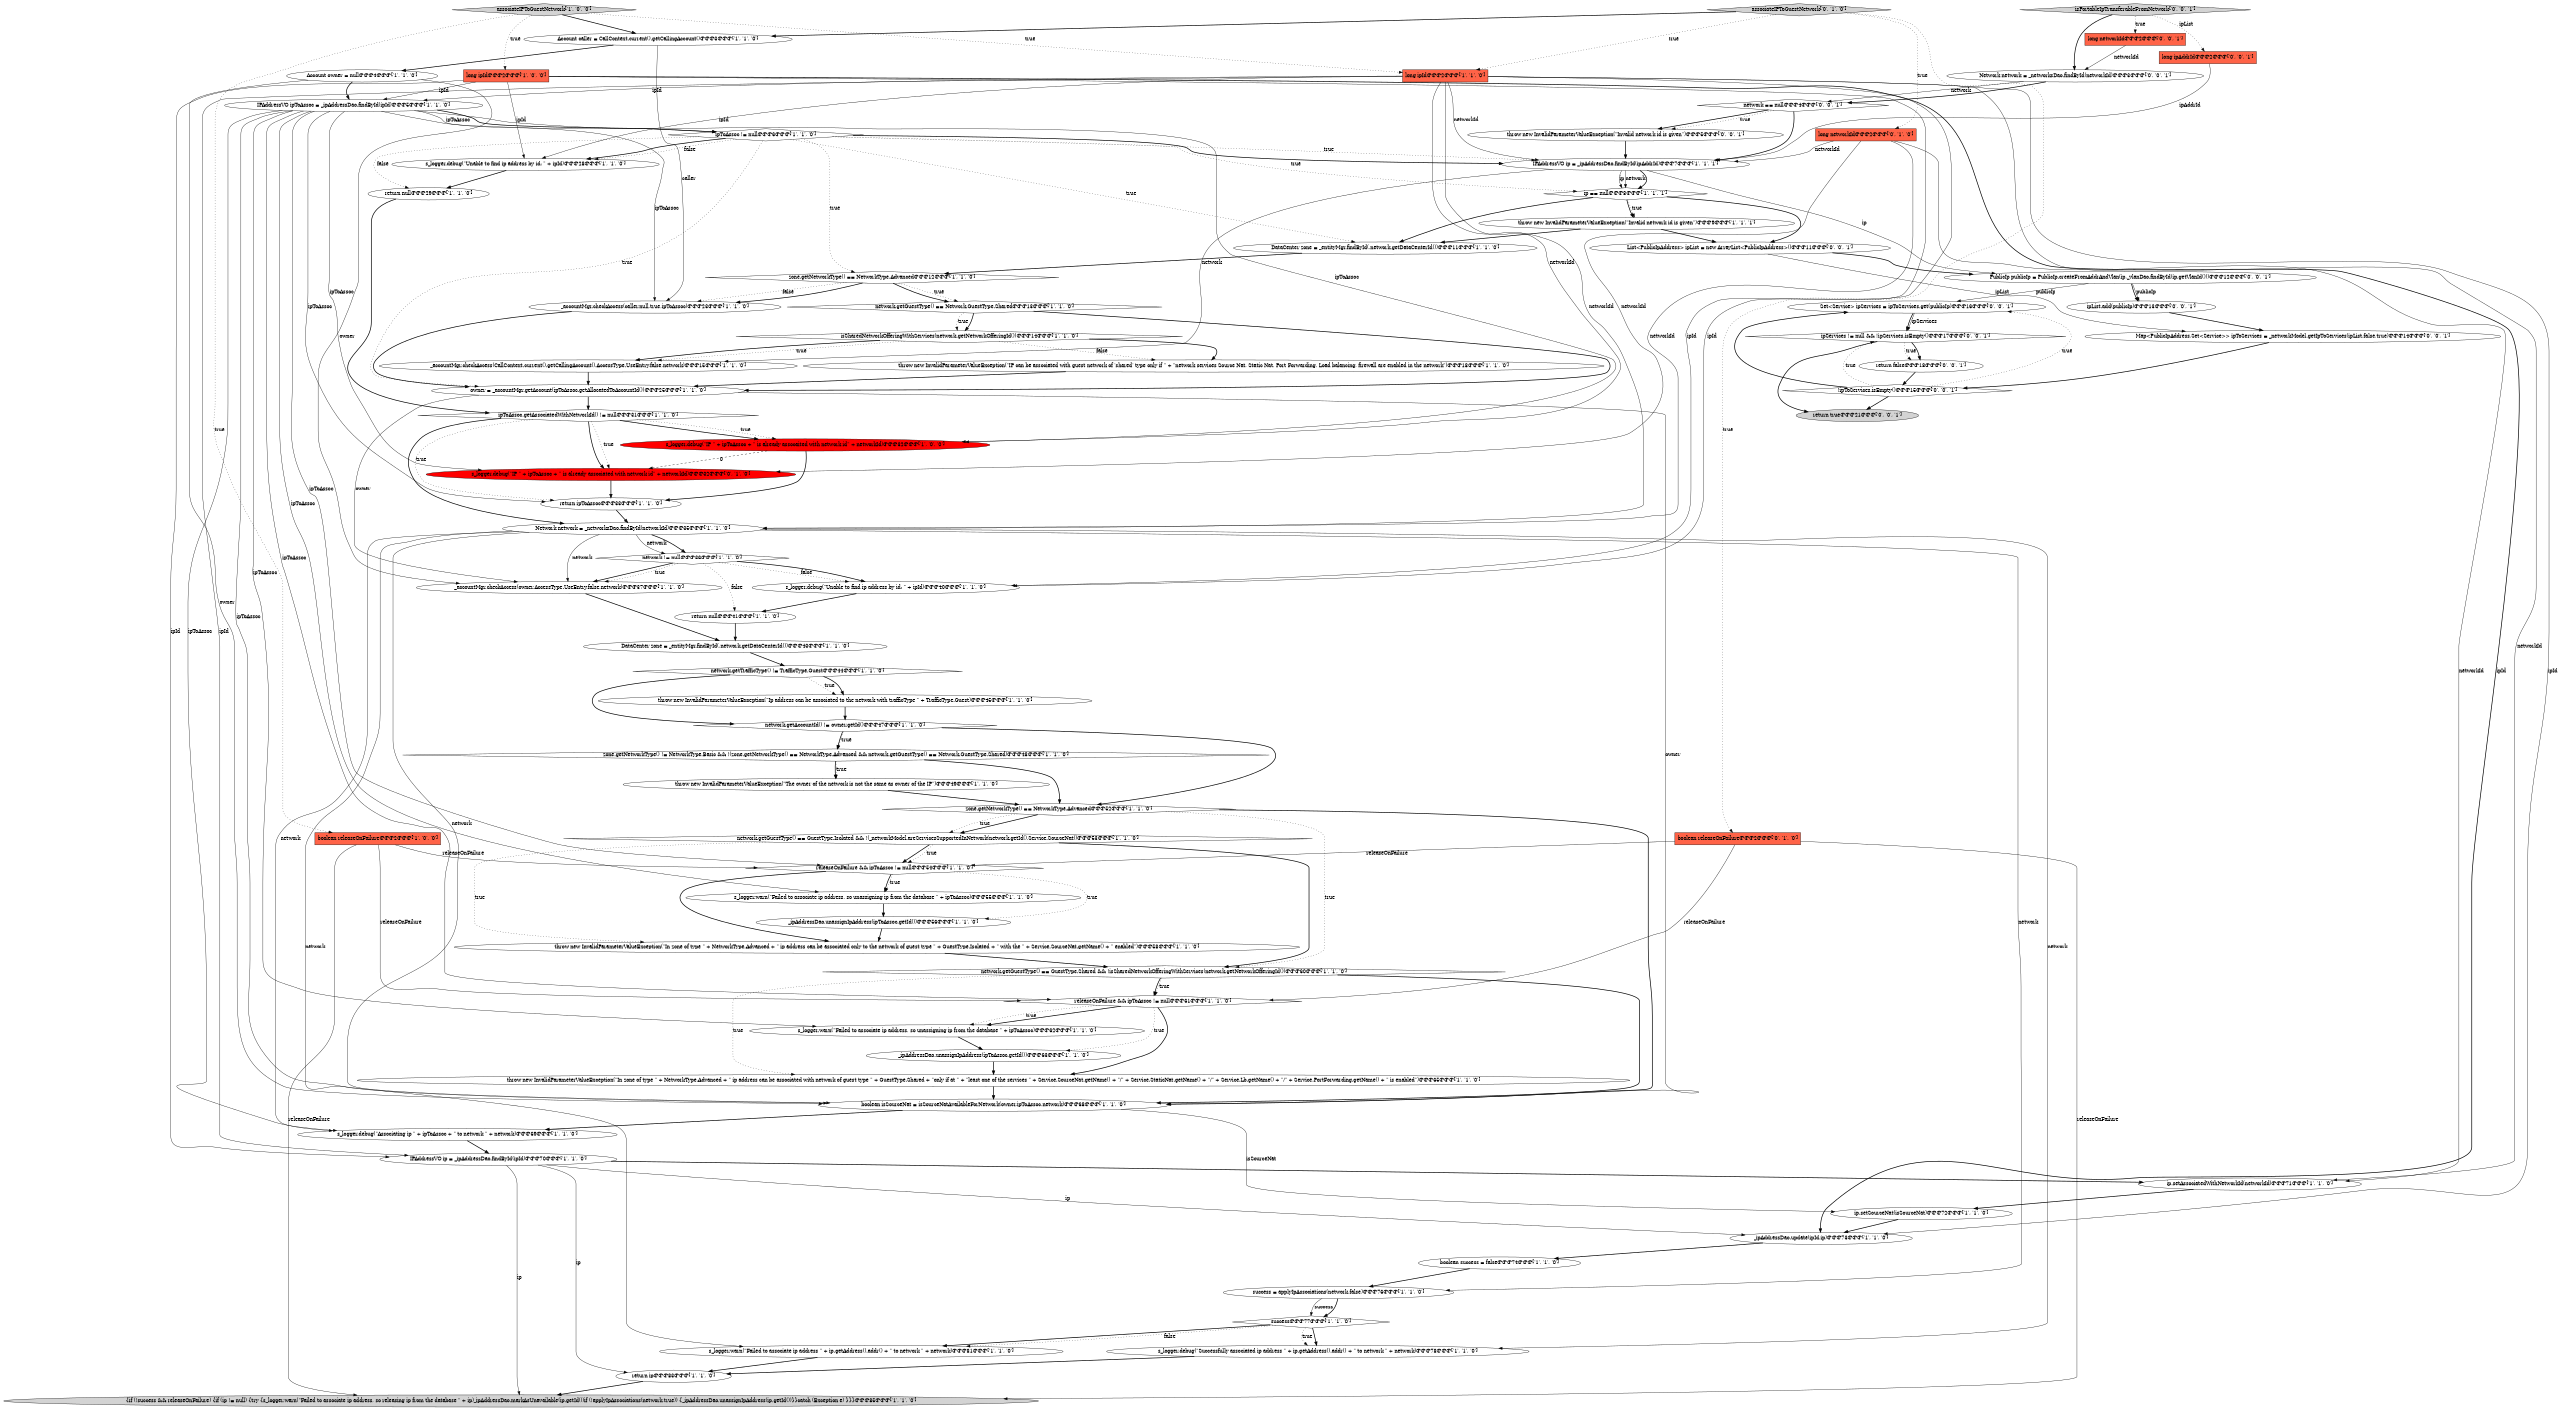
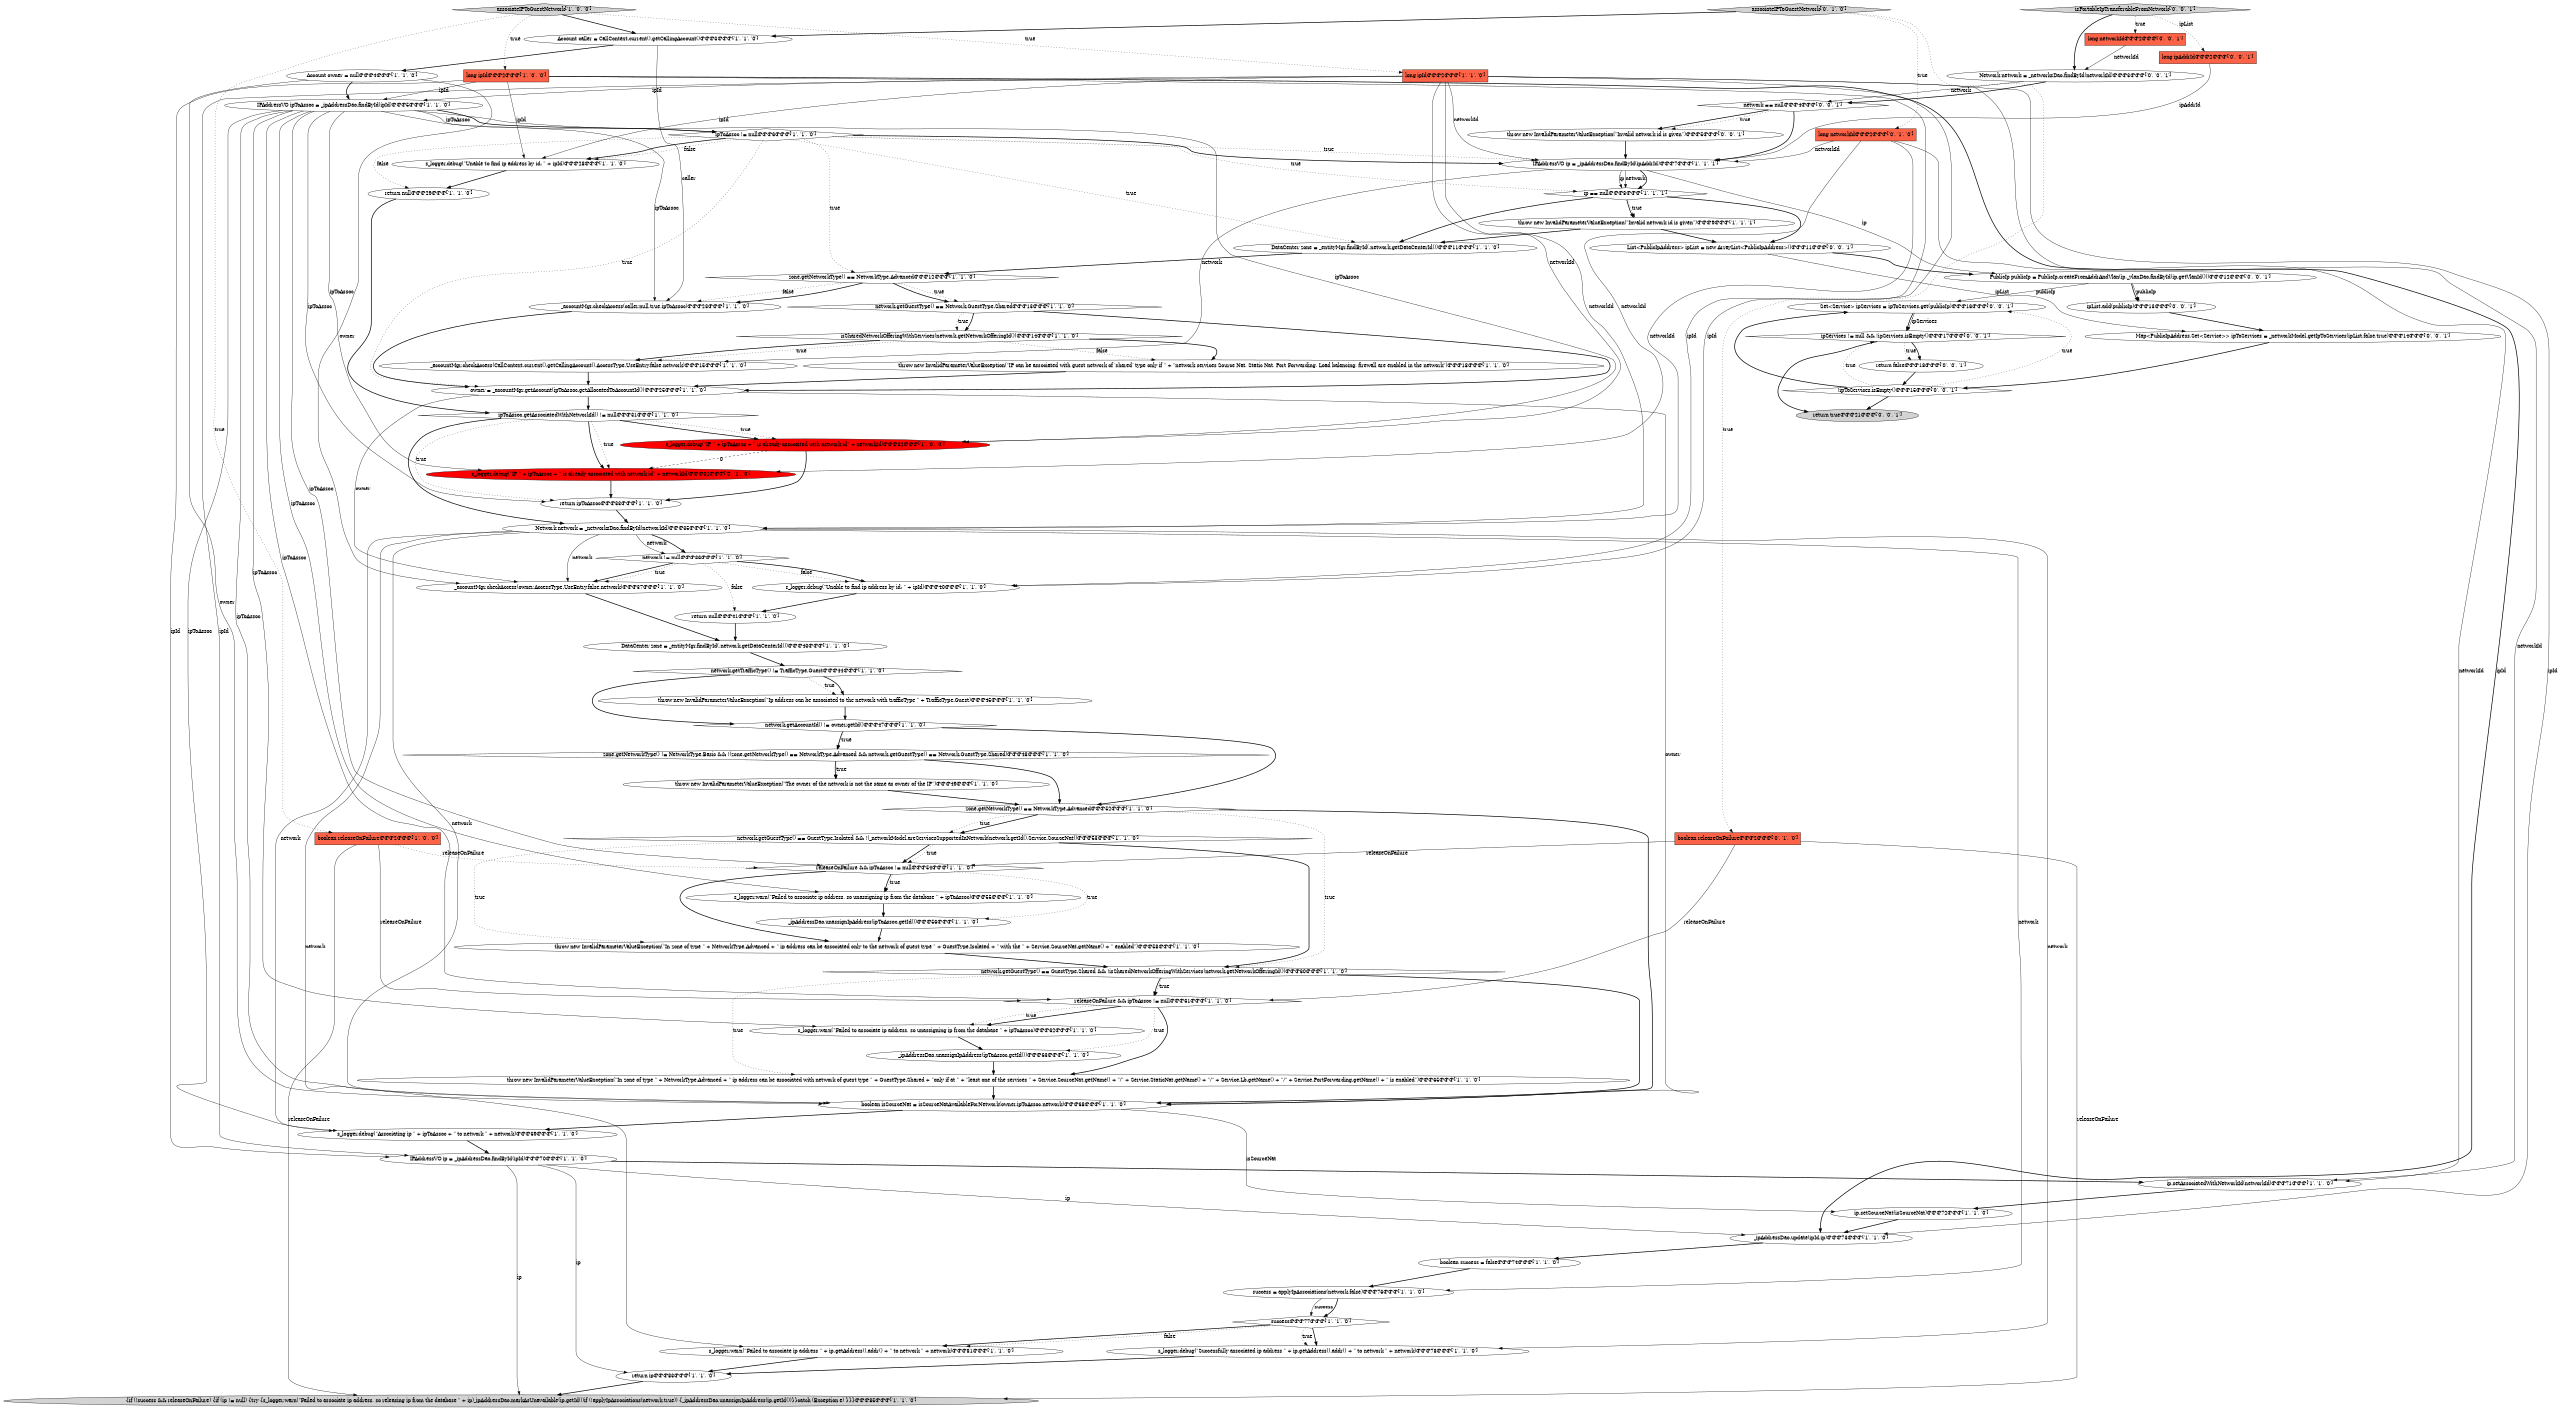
(1628, 42) -> none
(574, 864) -> (574, 864)
